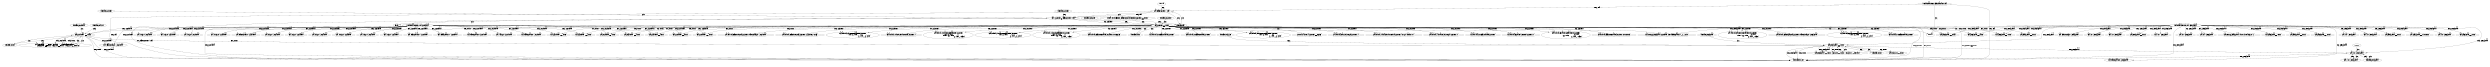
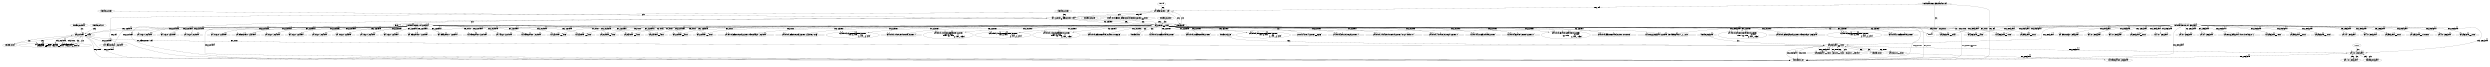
(2314, 56) -> (2005, 57)
